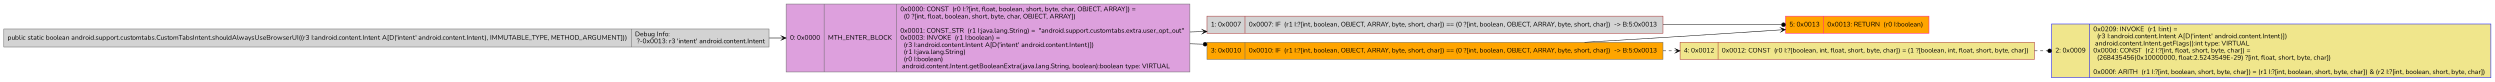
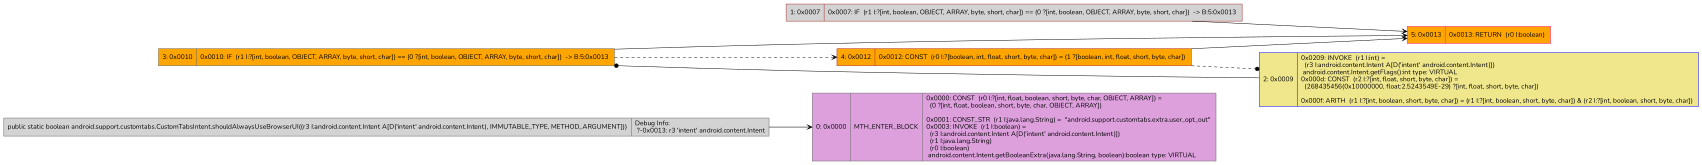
(1722, 25) -> (1297, 26)
(1196, 32) -> none
(1197, 44) -> (939, 74)
none -> (1297, 44)
(1857, 51) -> (1014, 57)
